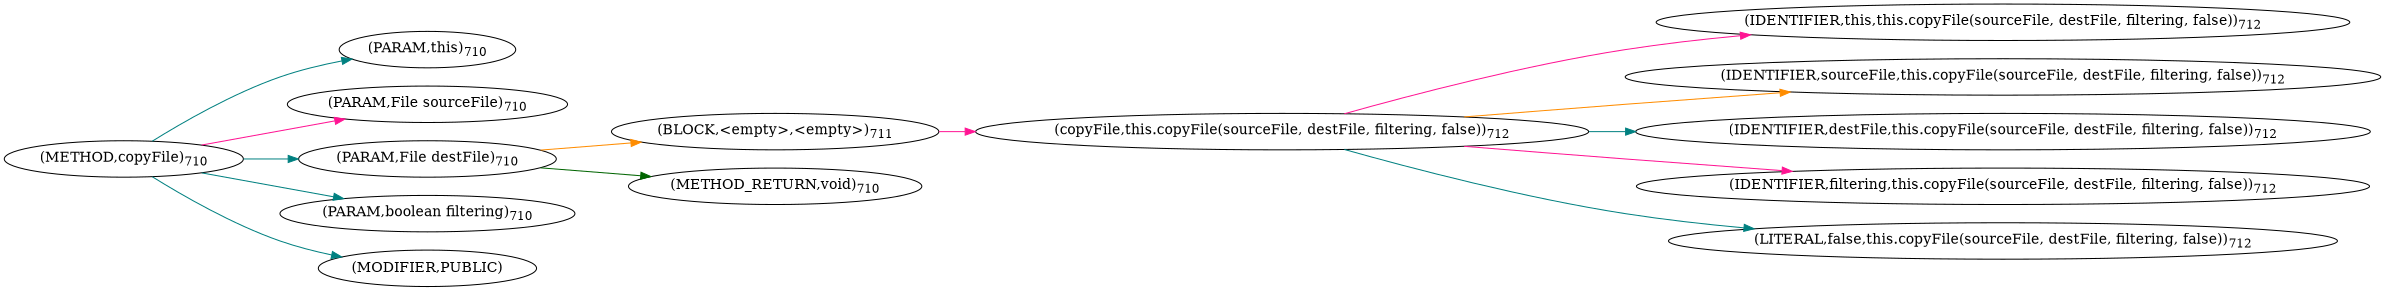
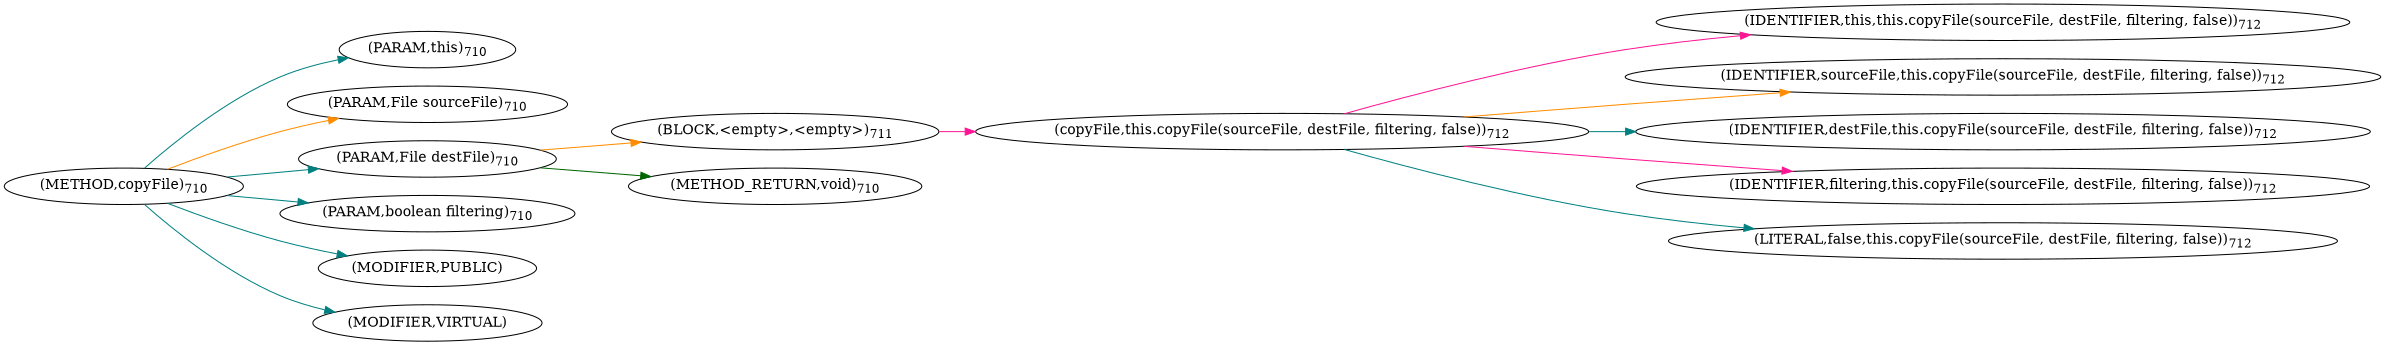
(268, 133) -> (247, 141)
none -> (427, 323)
